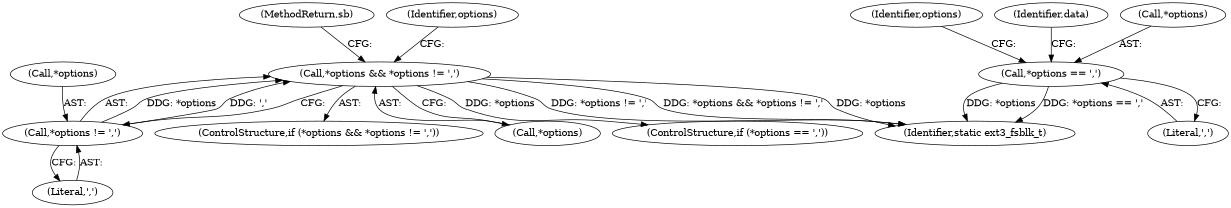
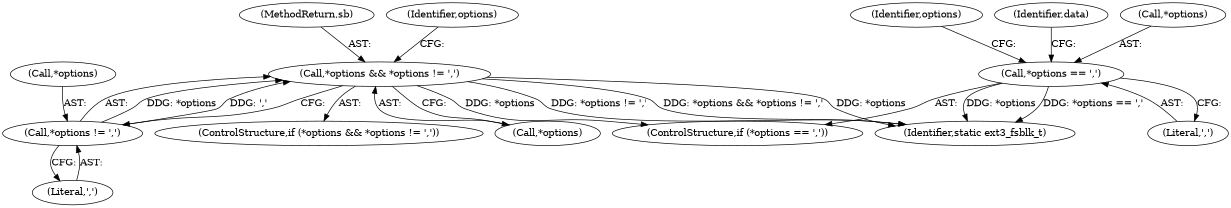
(362, 45) -> (362, 45)
none -> (917, 106)
